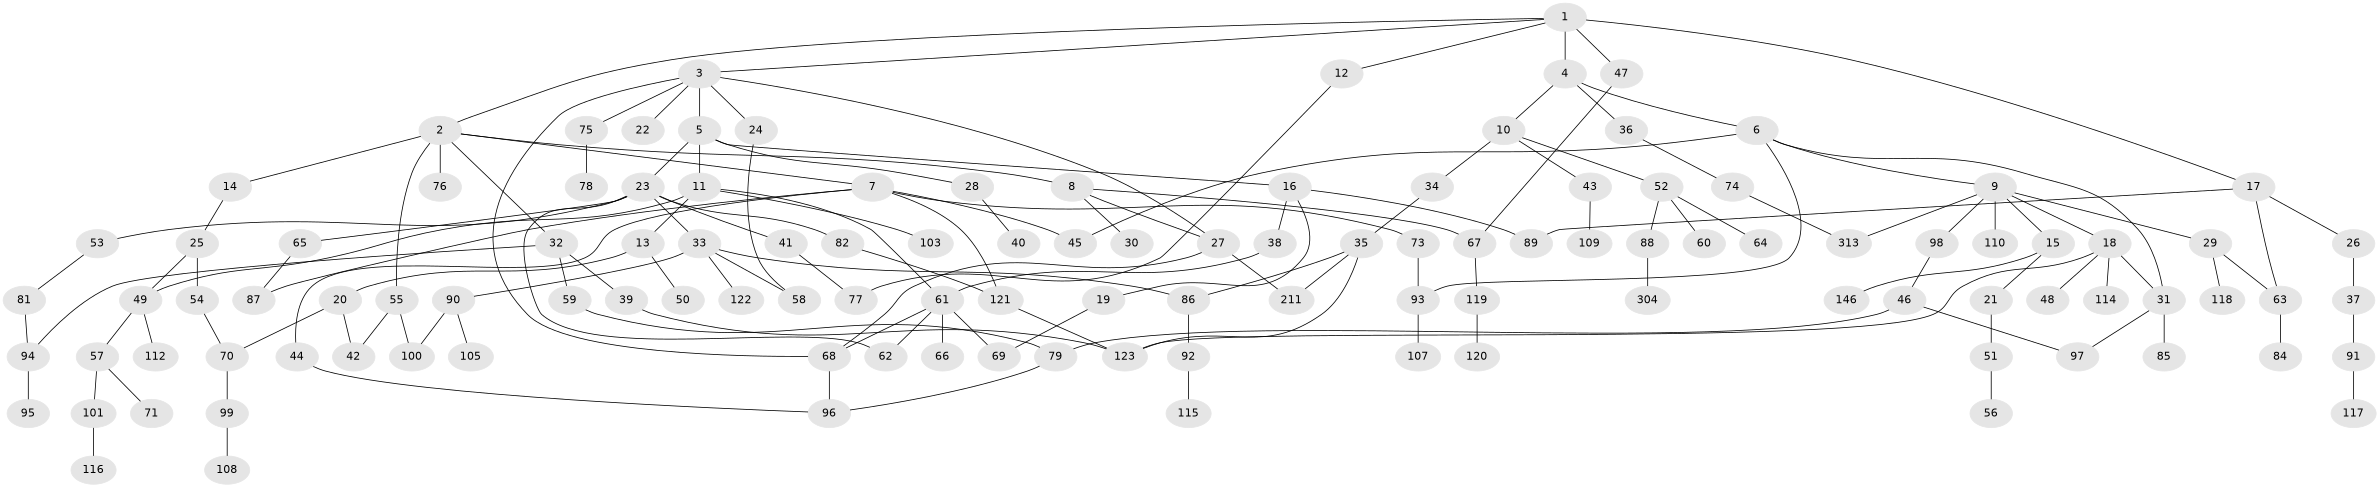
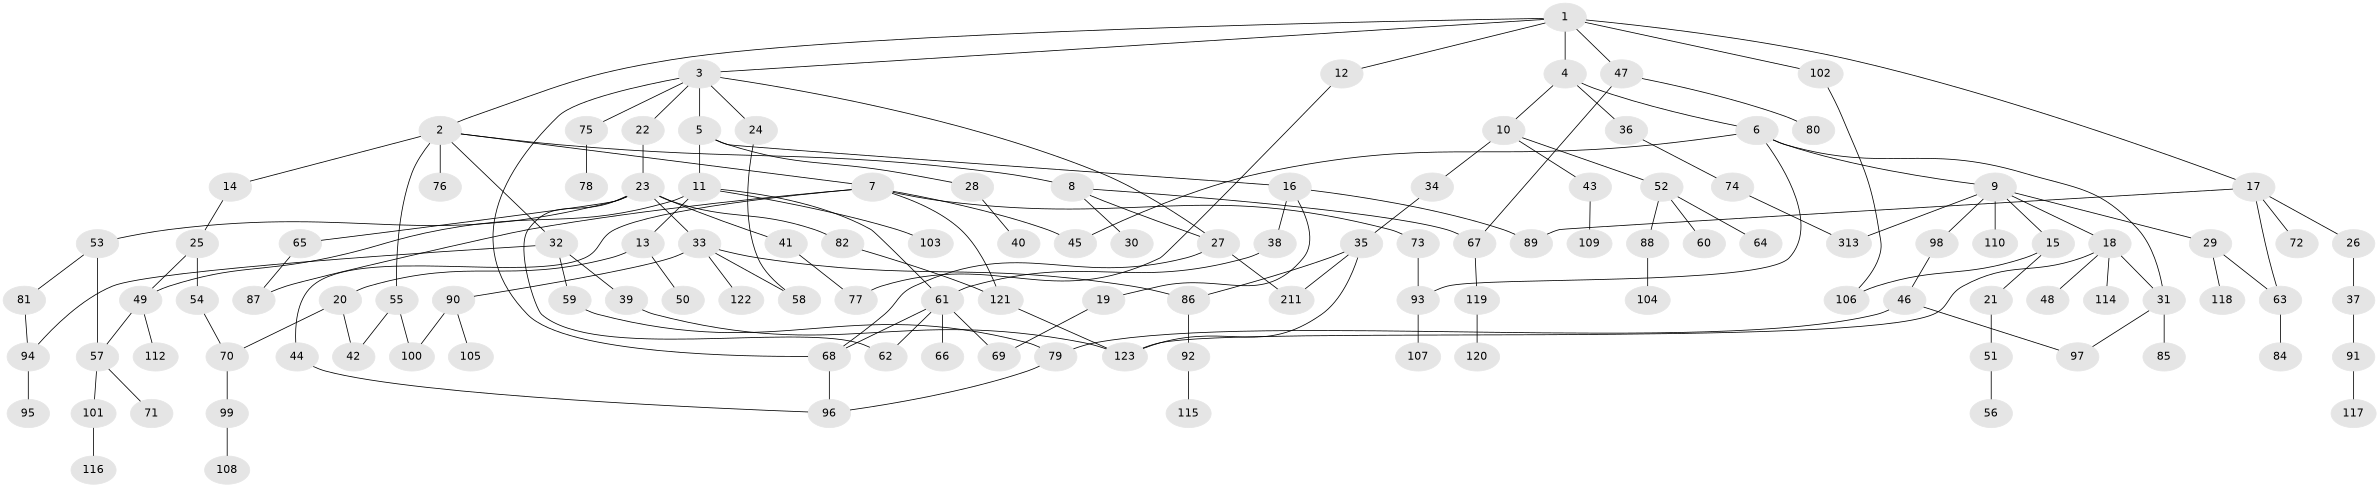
none -> (1821, 74)
none -> (1814, 130)
(665, 165) -> (643, 162)
none -> (2297, 244)
none -> (97, 300)
(1648, 300) -> (1648, 300)
(1847, 300) -> (1847, 300)
